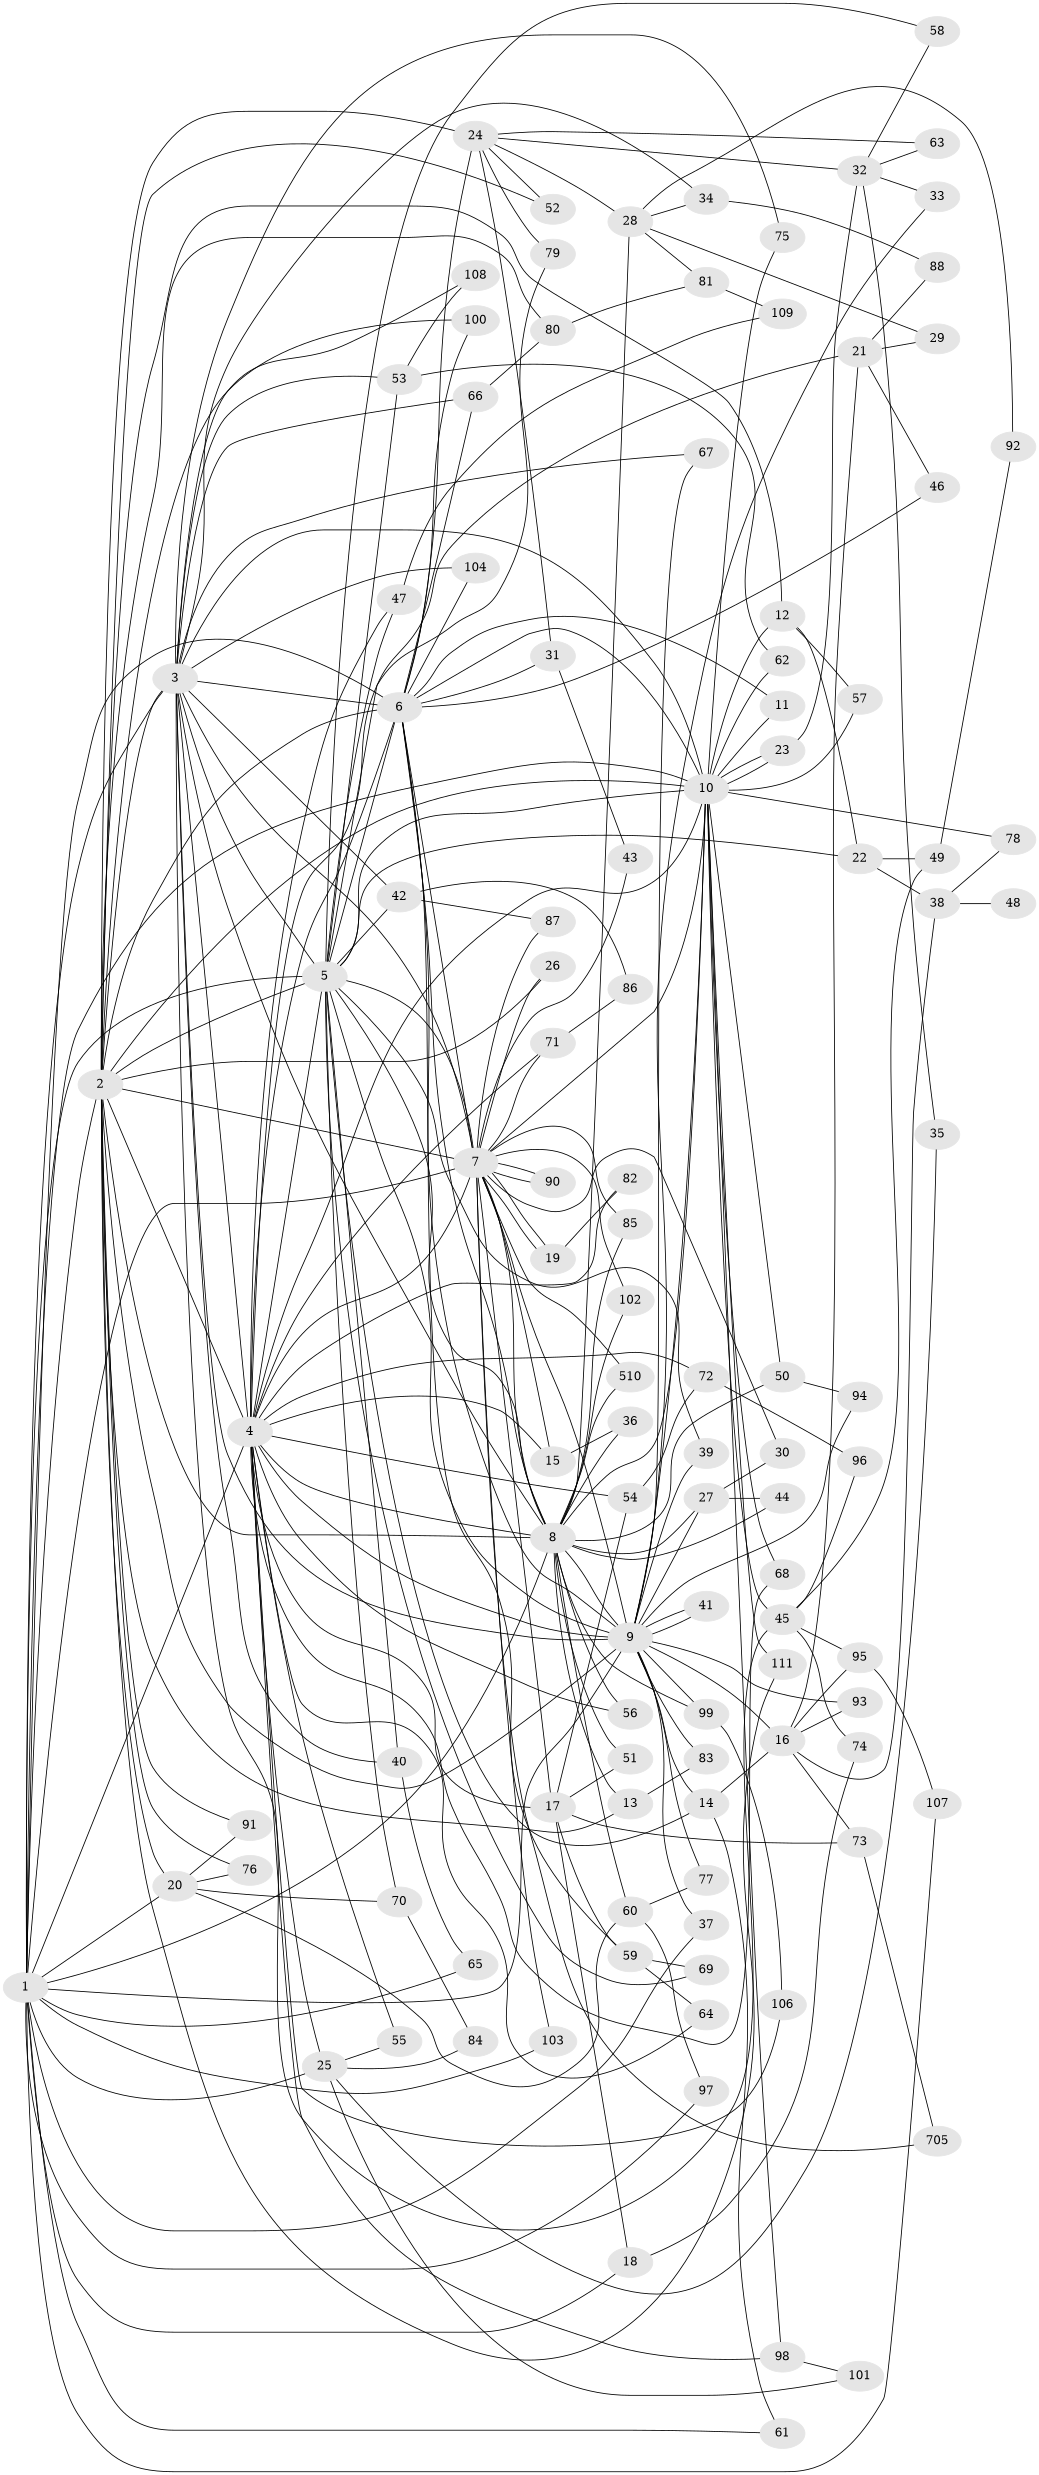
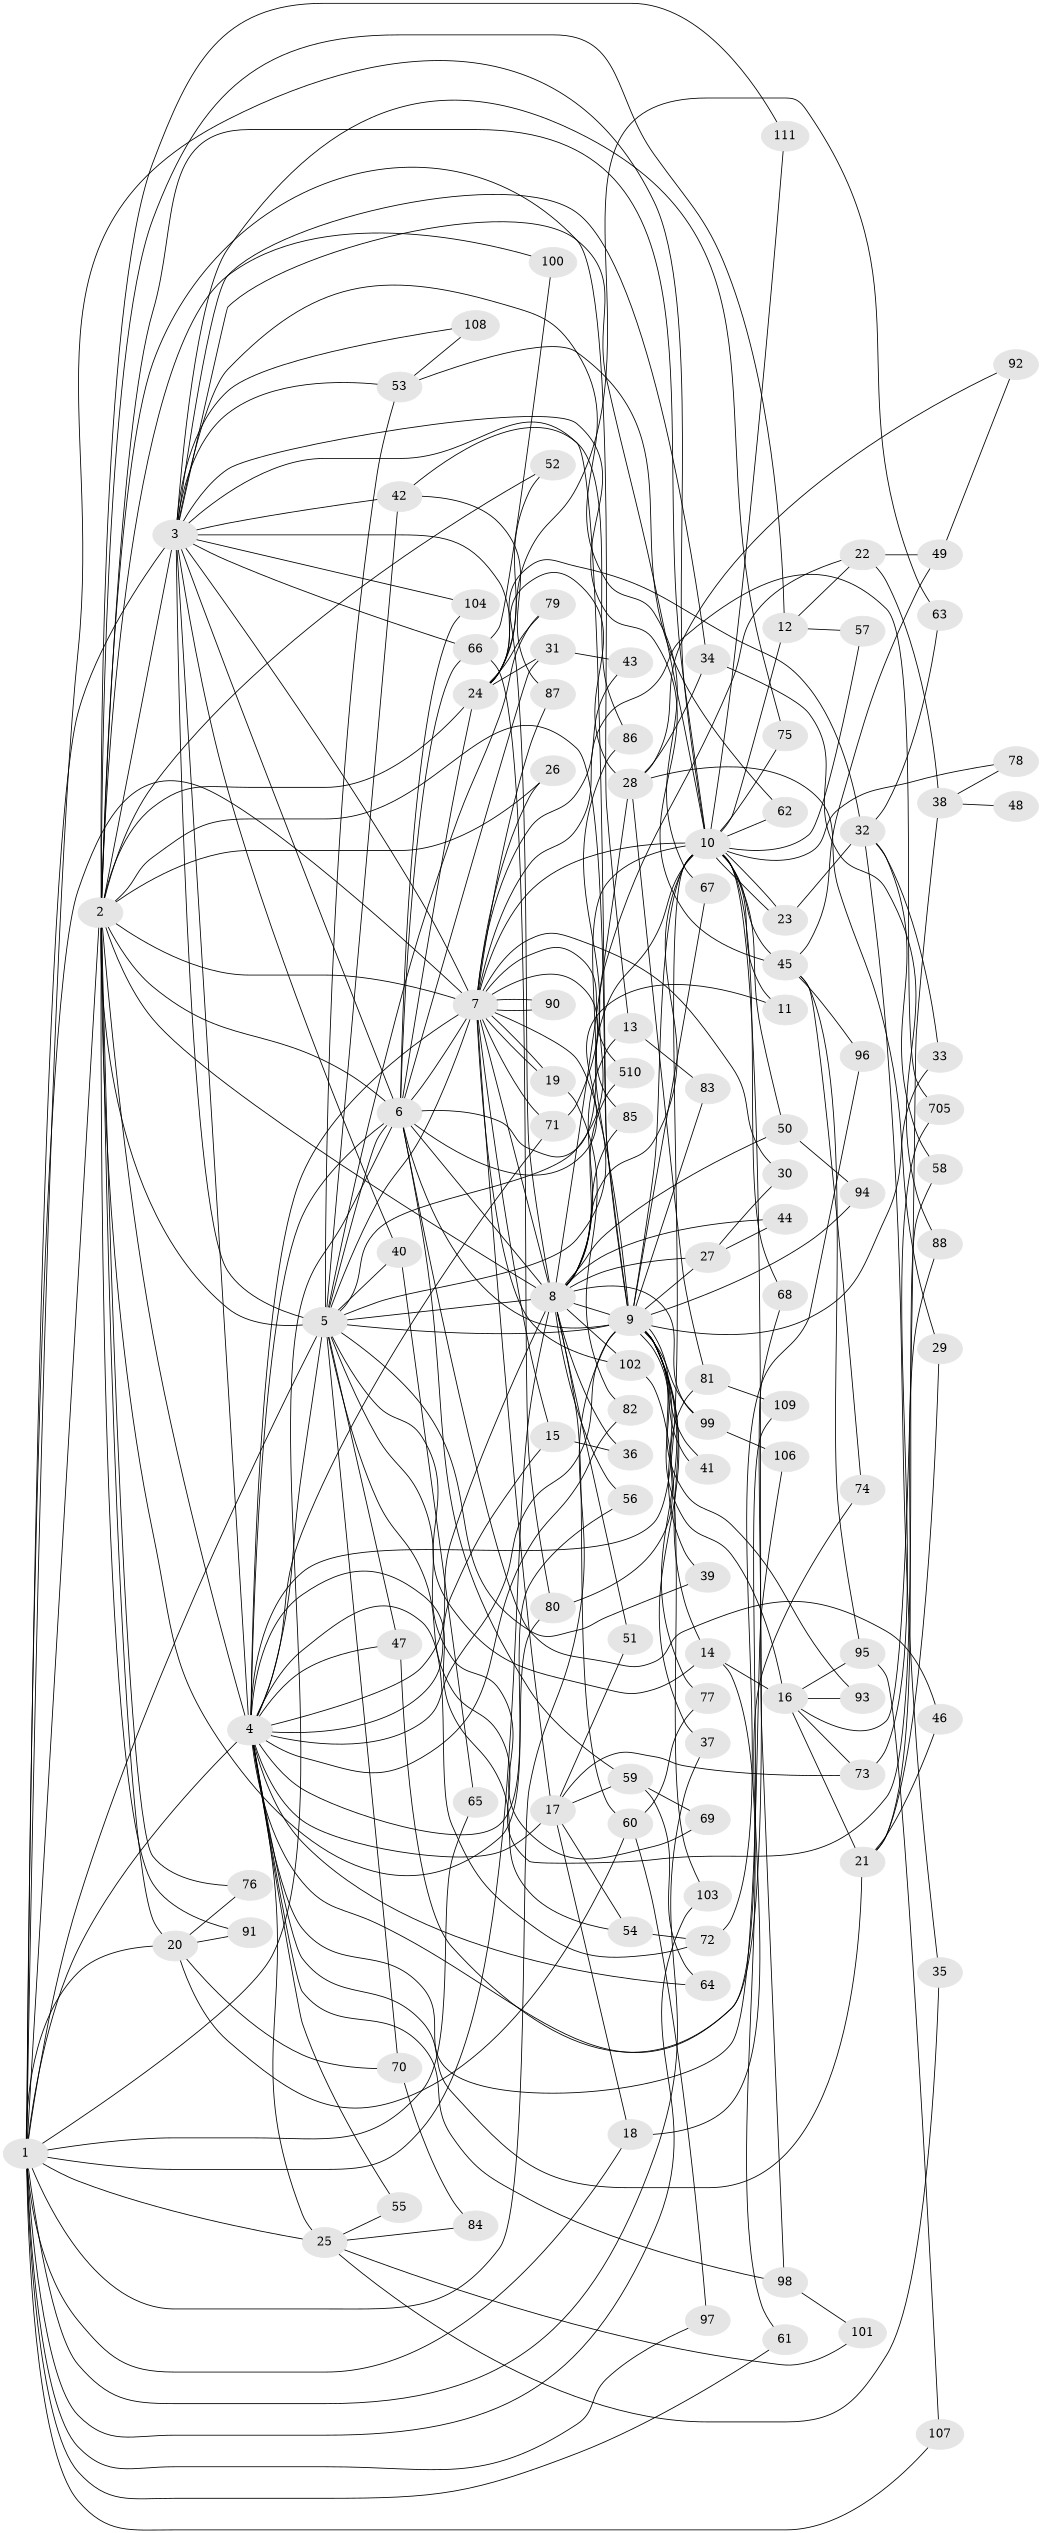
(433, 513) -> (526, 460)
(499, 1604) -> (676, 1629)
